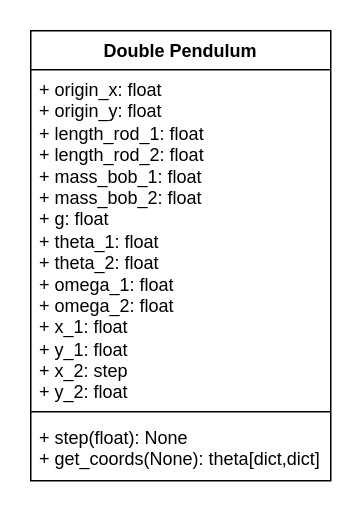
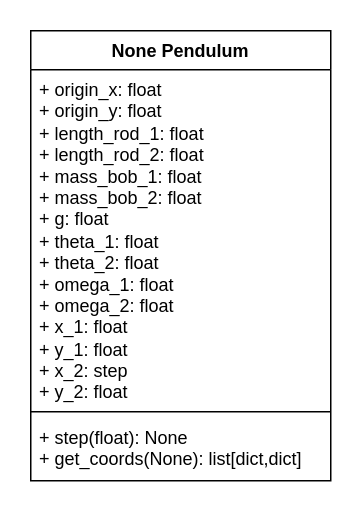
(181, 52) -> (181, 52)
(182, 461) -> (182, 461)
